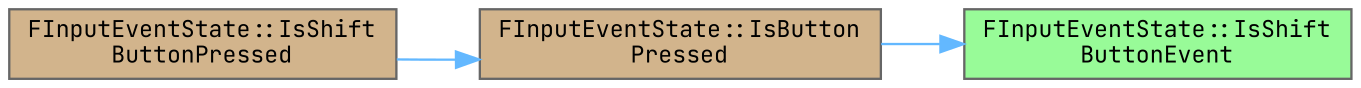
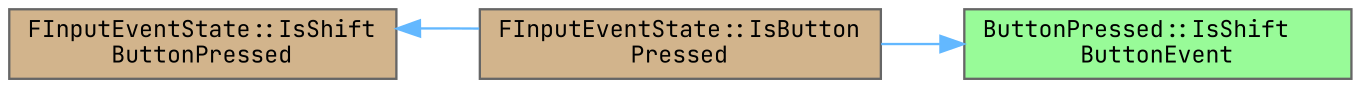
(1158, 44) -> (1158, 44)
(426, 60) -> (450, 28)
